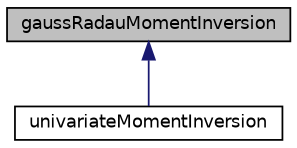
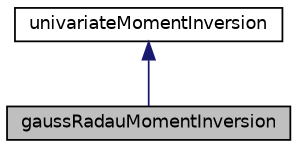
(149, 83) -> (149, 83)
